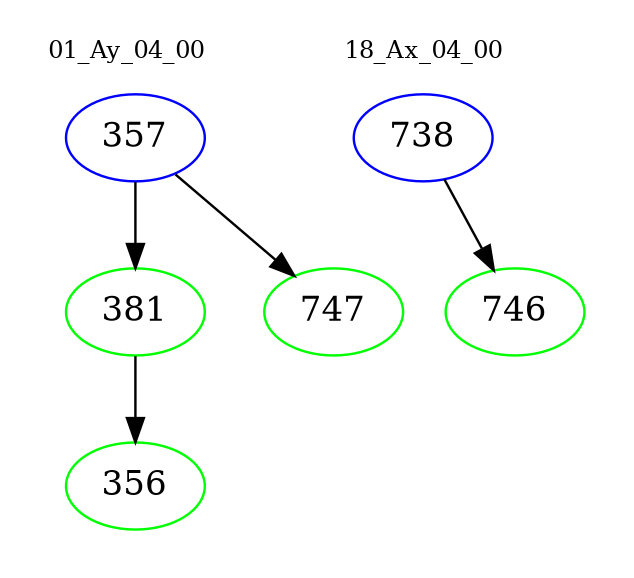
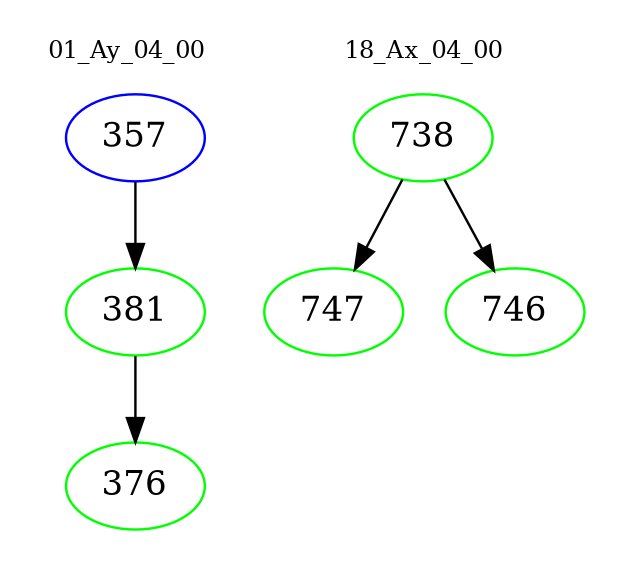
(423, 138) -> (423, 138)
(208, 202) -> (384, 214)
(135, 486) -> (135, 486)
